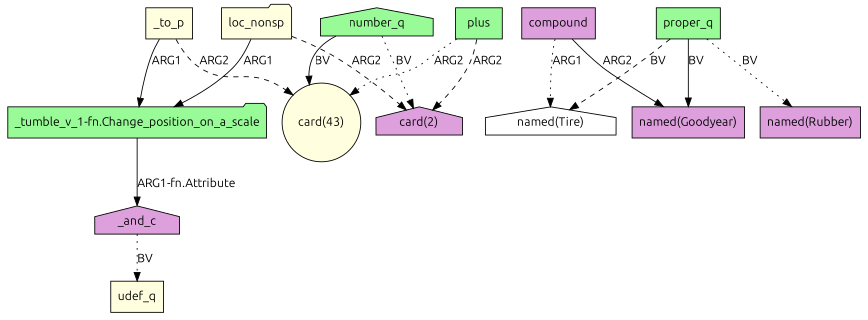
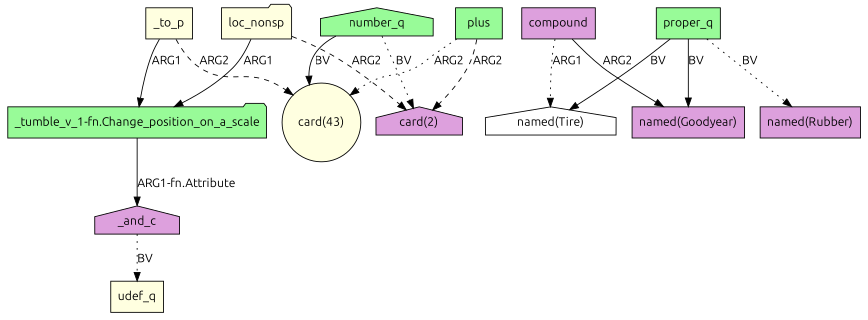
(625, 73) -> (625, 73)
